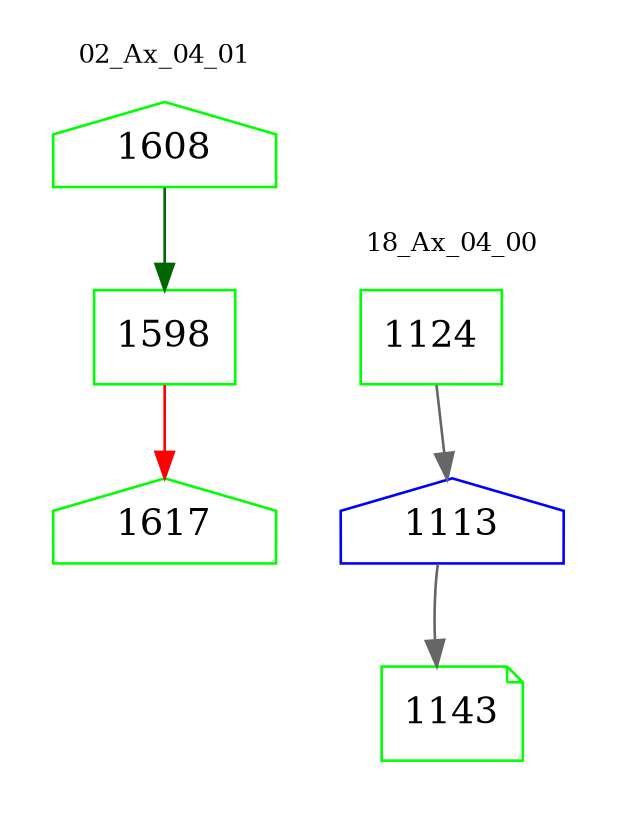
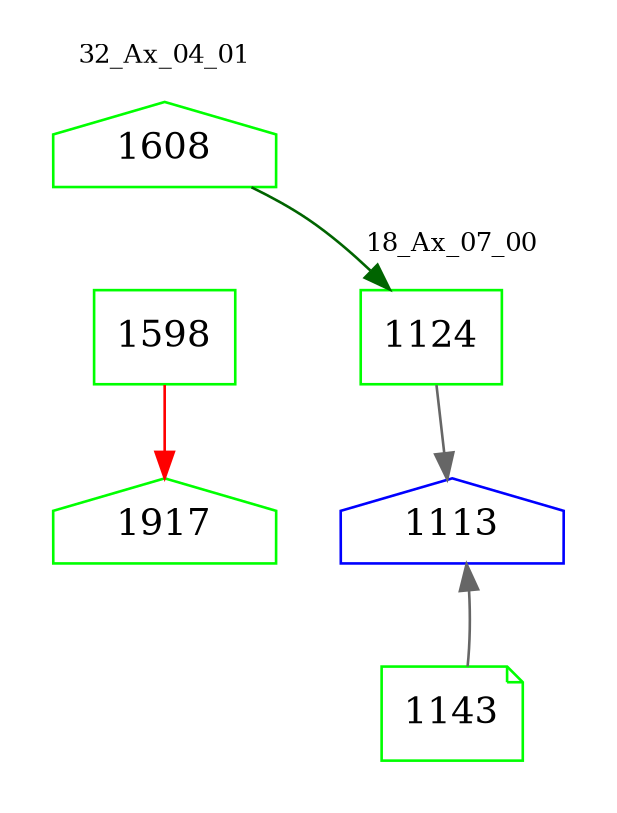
(165, 56) -> (165, 56)
(165, 226) -> (335, 239)
(452, 244) -> (452, 244)
(165, 525) -> (165, 525)
(435, 602) -> (470, 629)
